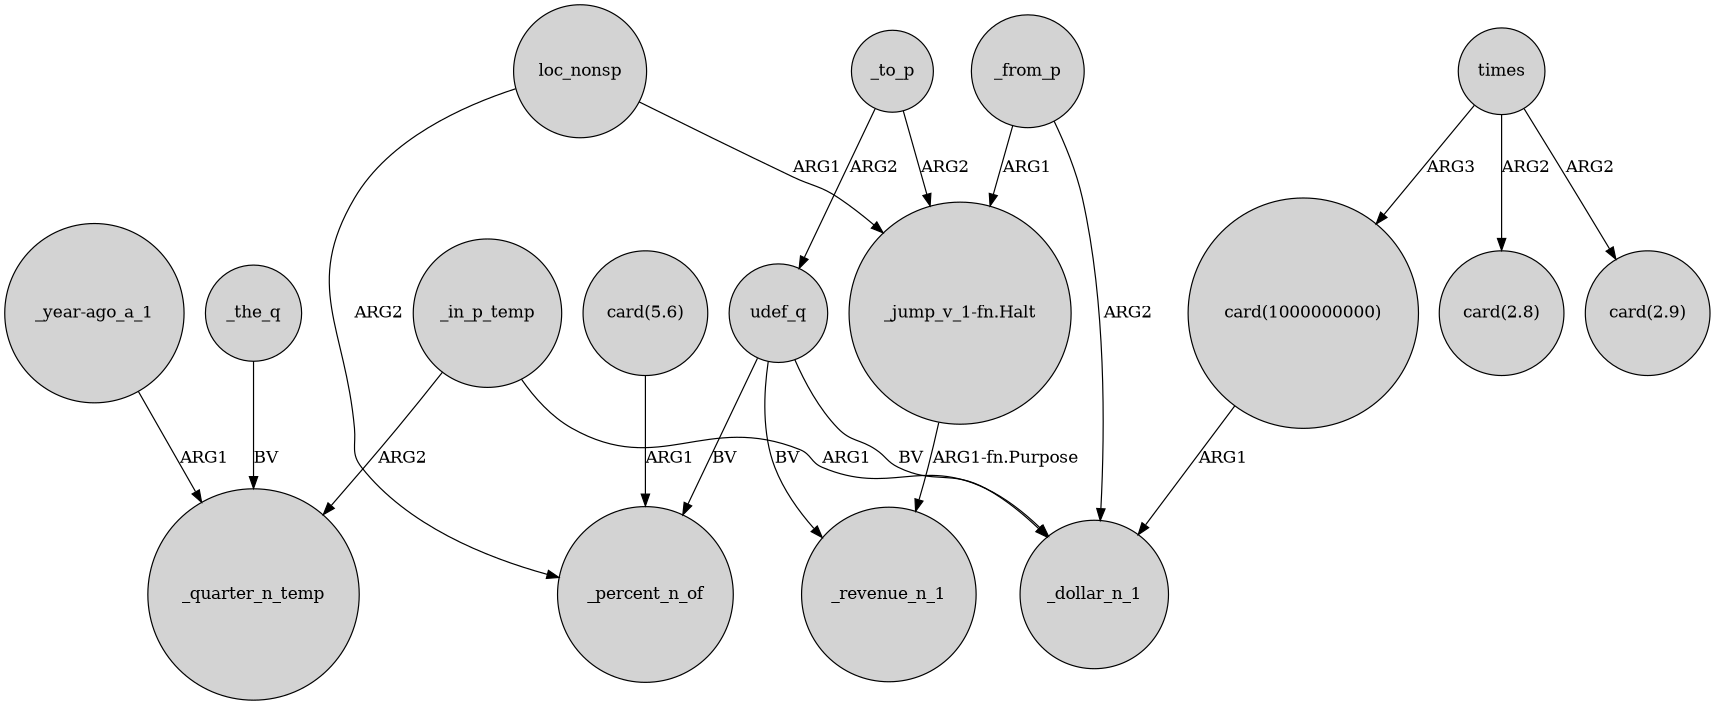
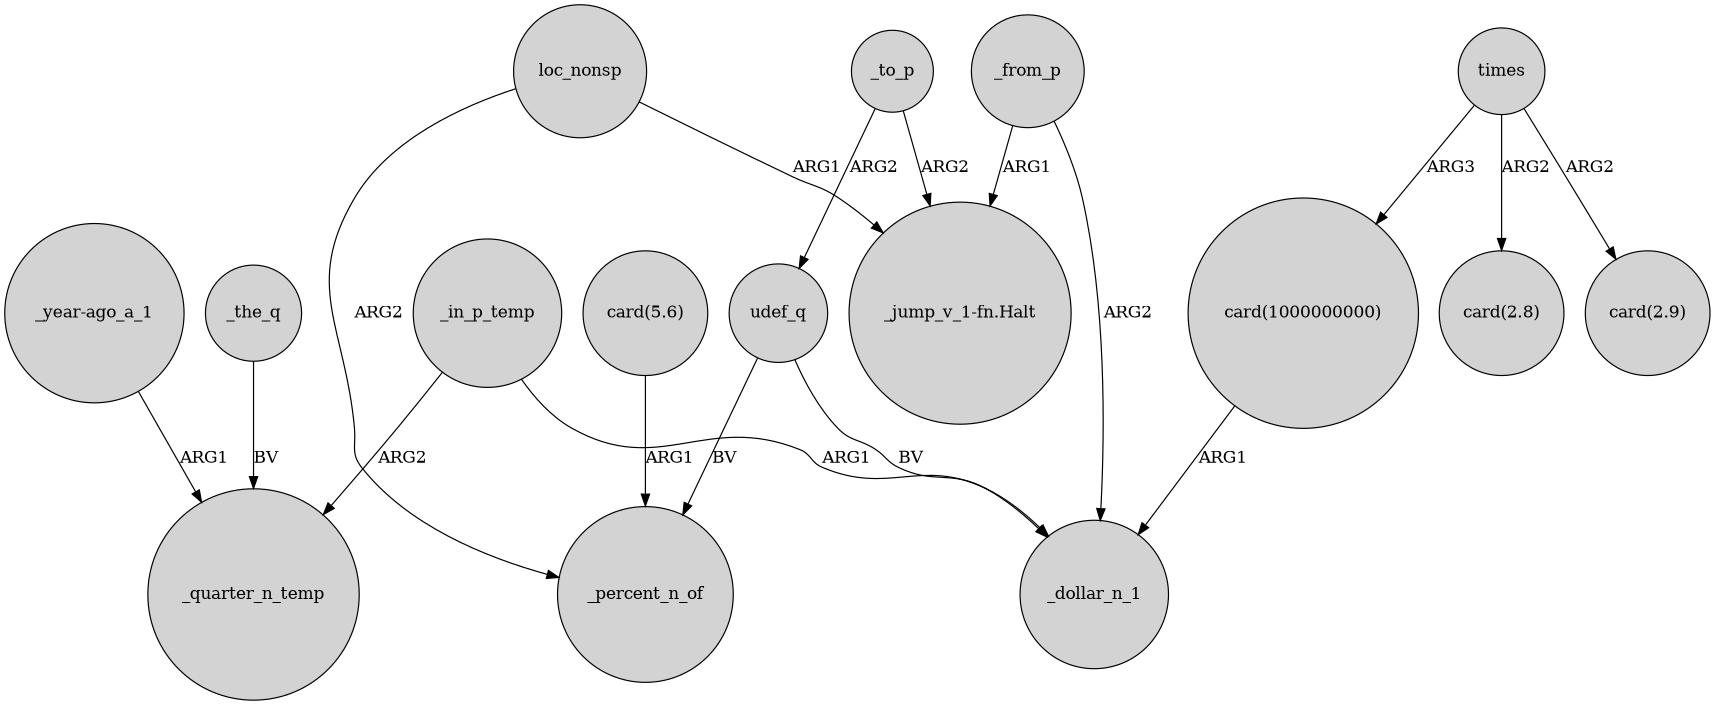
(889, 594) -> none
